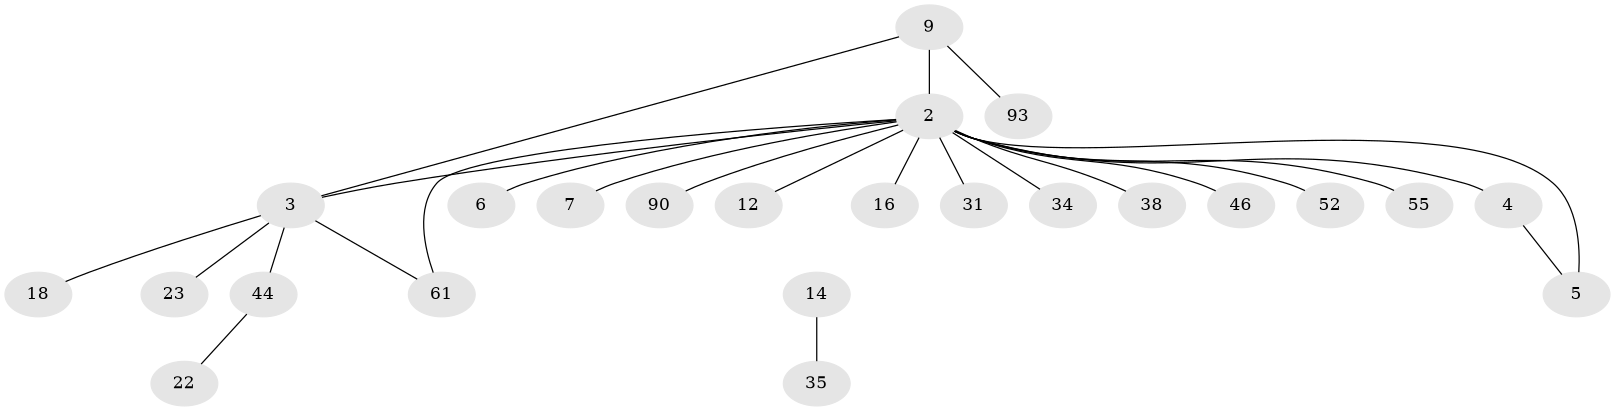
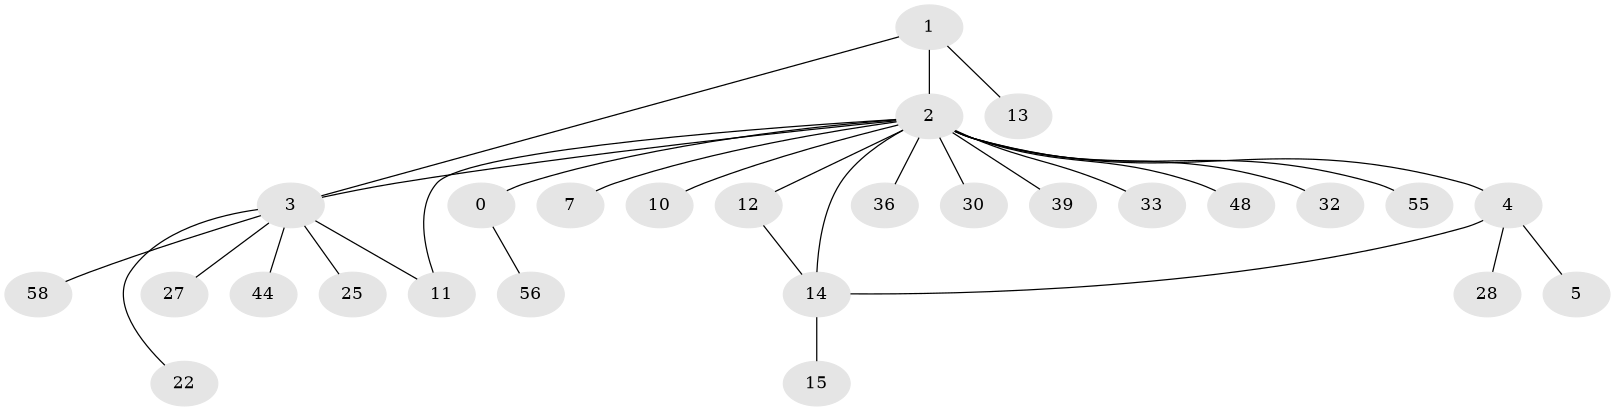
(929, 27) -> (929, 27)
(1018, 116) -> (1018, 116)
(1304, 141) -> (838, 188)
(481, 205) -> (481, 205)
(660, 205) -> (660, 205)
(885, 205) -> (885, 205)
(974, 205) -> (974, 205)
(1063, 205) -> (1063, 205)
(1152, 205) -> (1152, 205)
(1241, 205) -> (1241, 205)
(1330, 205) -> (1330, 205)
none -> (783, 250)
none -> (1170, 279)
(38, 295) -> (38, 295)
(174, 295) -> (174, 295)
none -> (353, 295)
(442, 295) -> (442, 295)
none -> (531, 295)
none -> (1487, 295)
(224, 339) -> (134, 267)
(817, 384) -> (817, 384)
